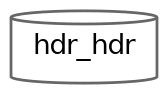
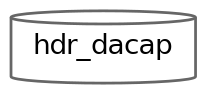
(84, 47) -> (103, 47)
